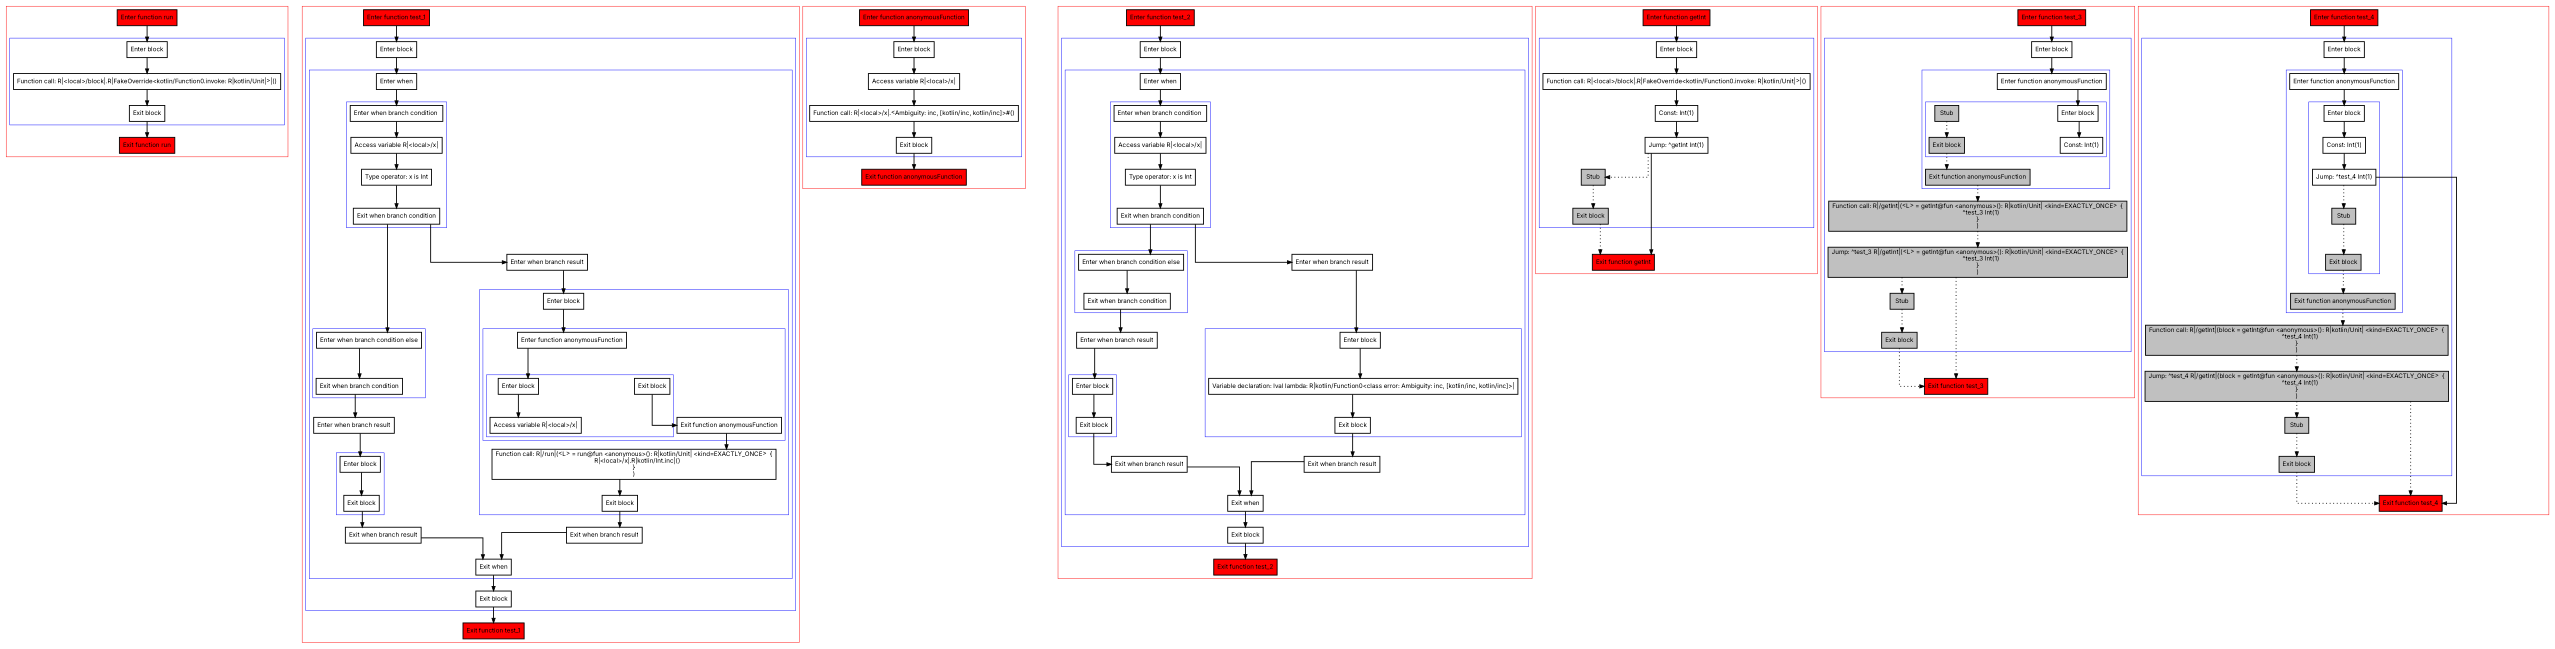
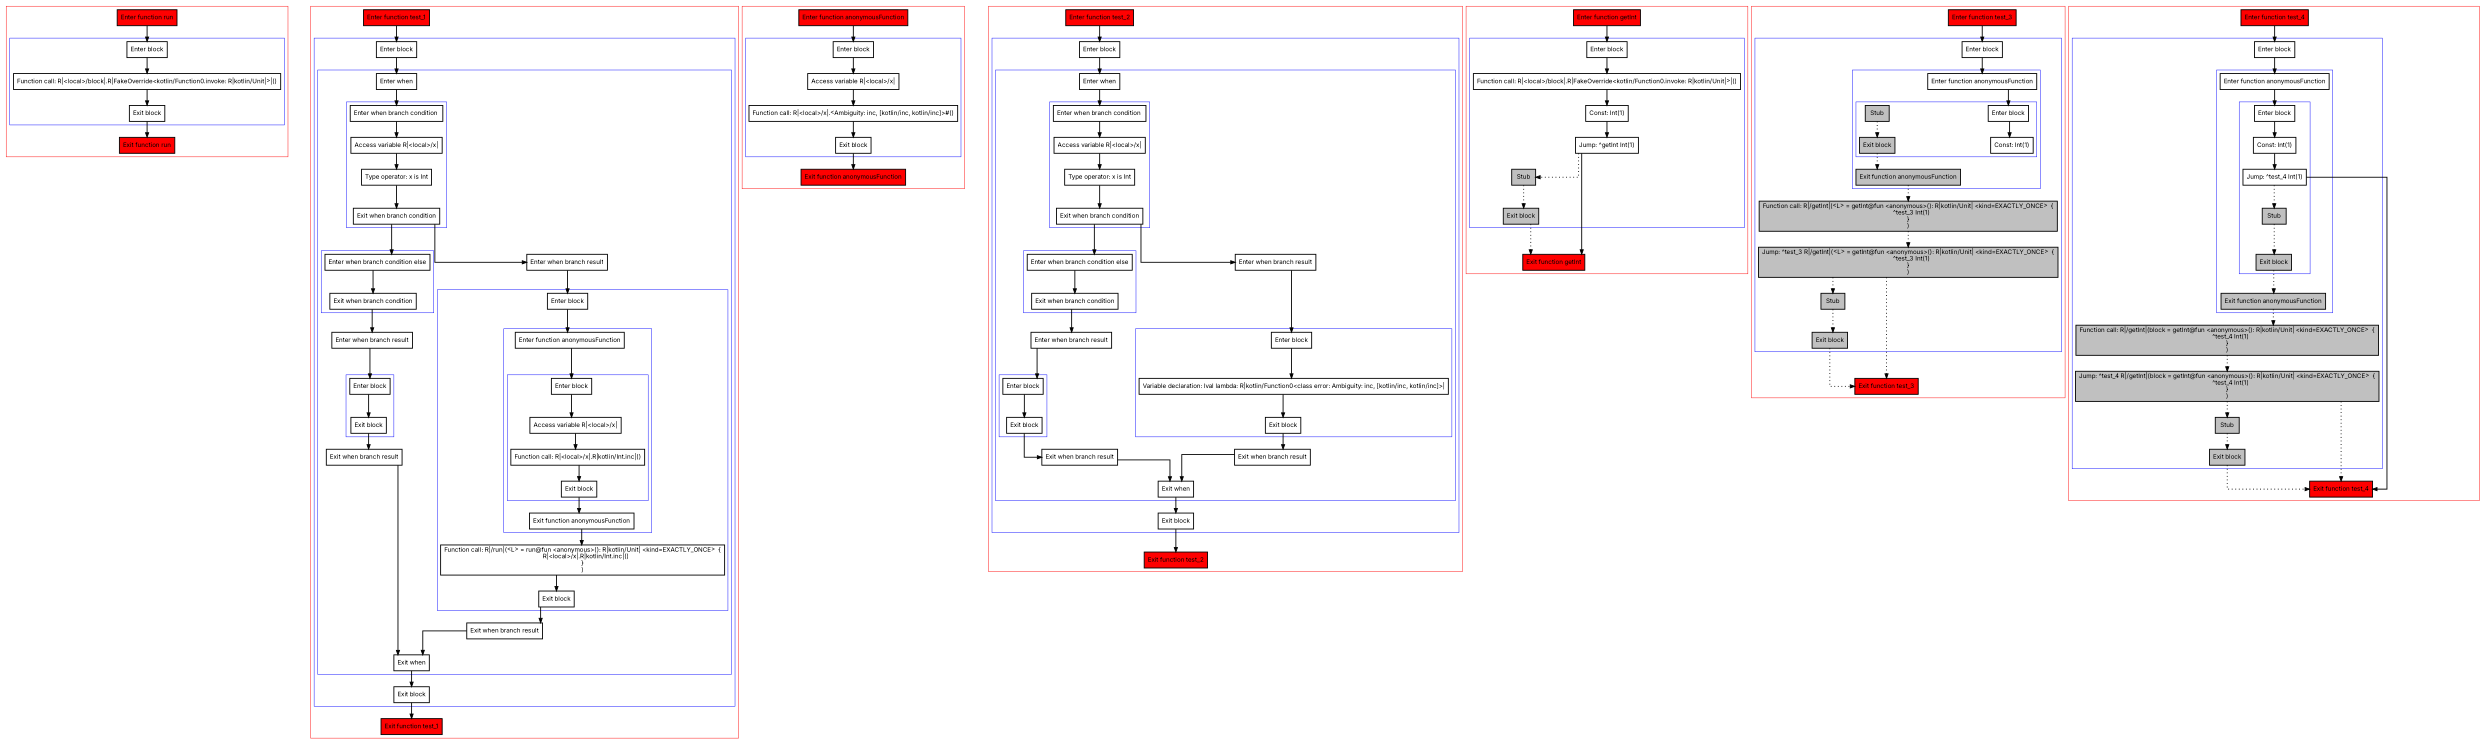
none -> (578, 457)
